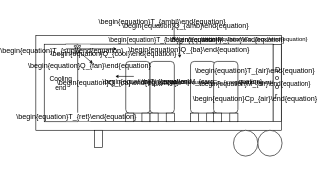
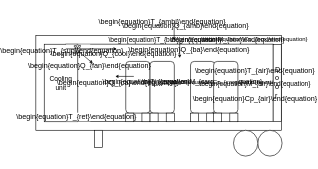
(61, 83) -> (61, 83)
